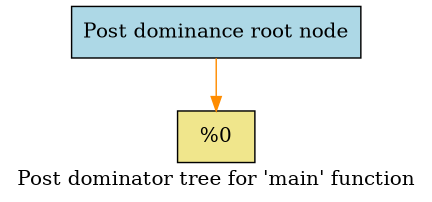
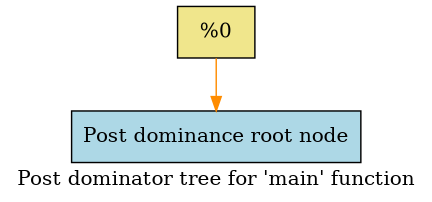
(216, 77) -> (216, 77)
